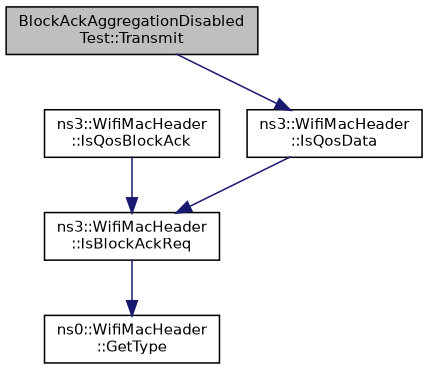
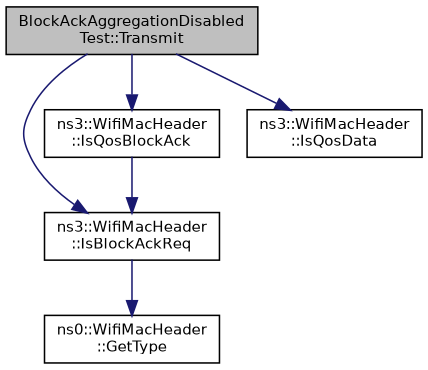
none -> (132, 74)
(240, 181) -> (25, 126)
